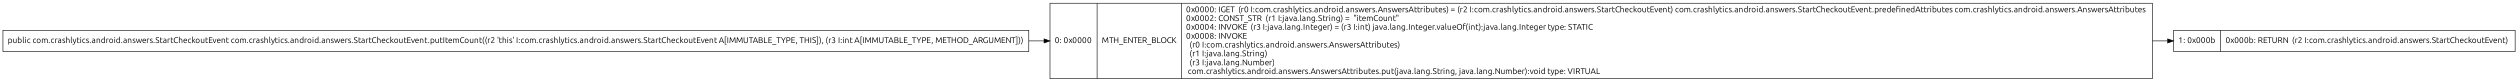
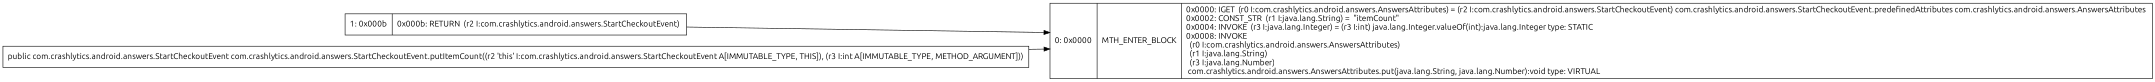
(2160, 41) -> (865, 30)
